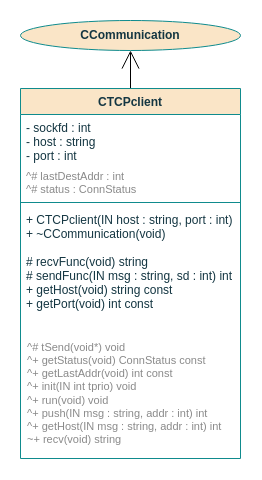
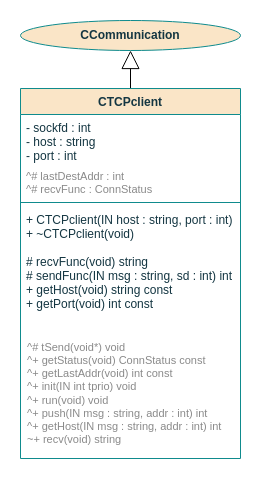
(131, 62) -> (131, 70)
(89, 177) -> (95, 177)
(145, 220) -> (145, 220)
